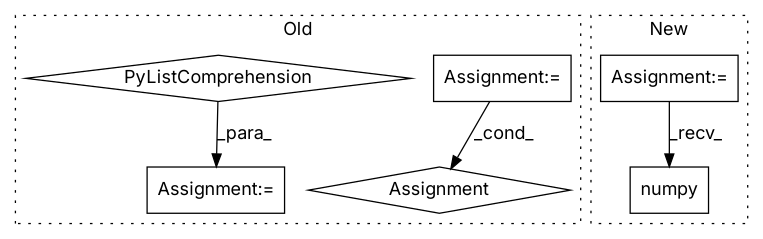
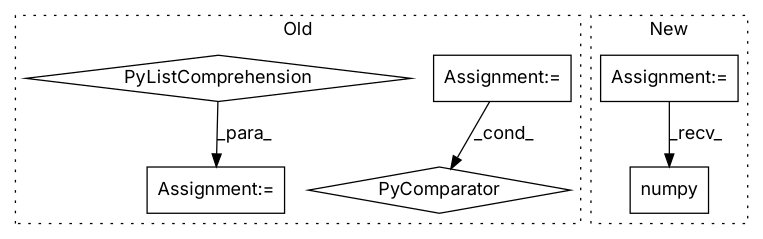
(439, 190) -> (439, 190)
